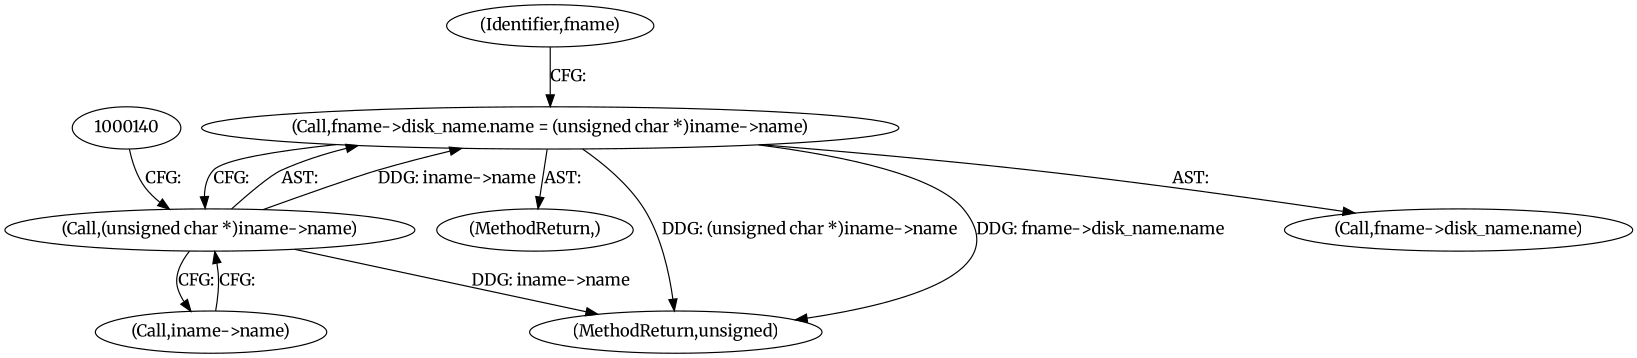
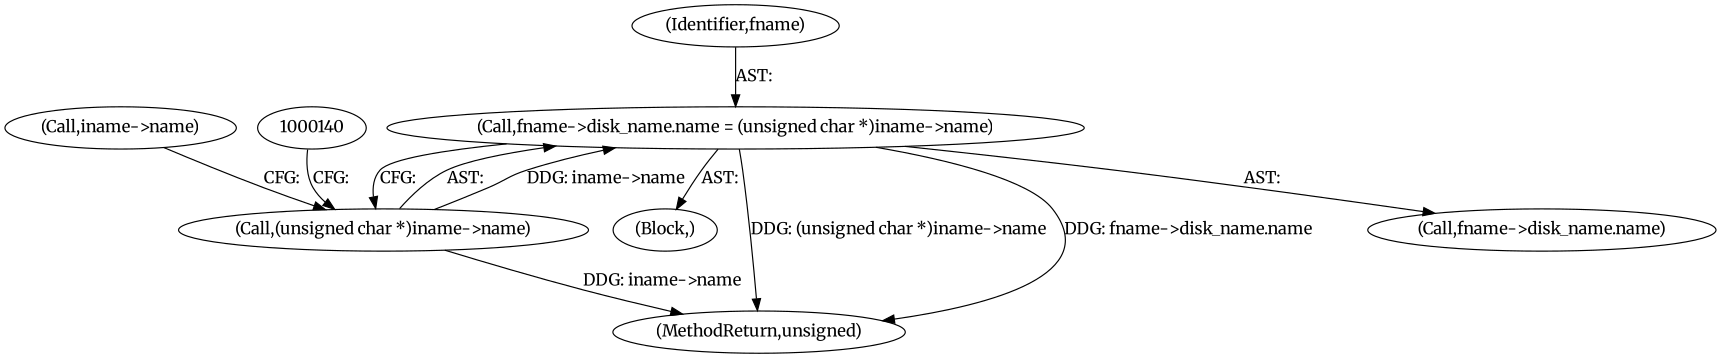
(570, 77) -> (756, 77)
(535, 230) -> (665, 230)
(177, 275) -> none
